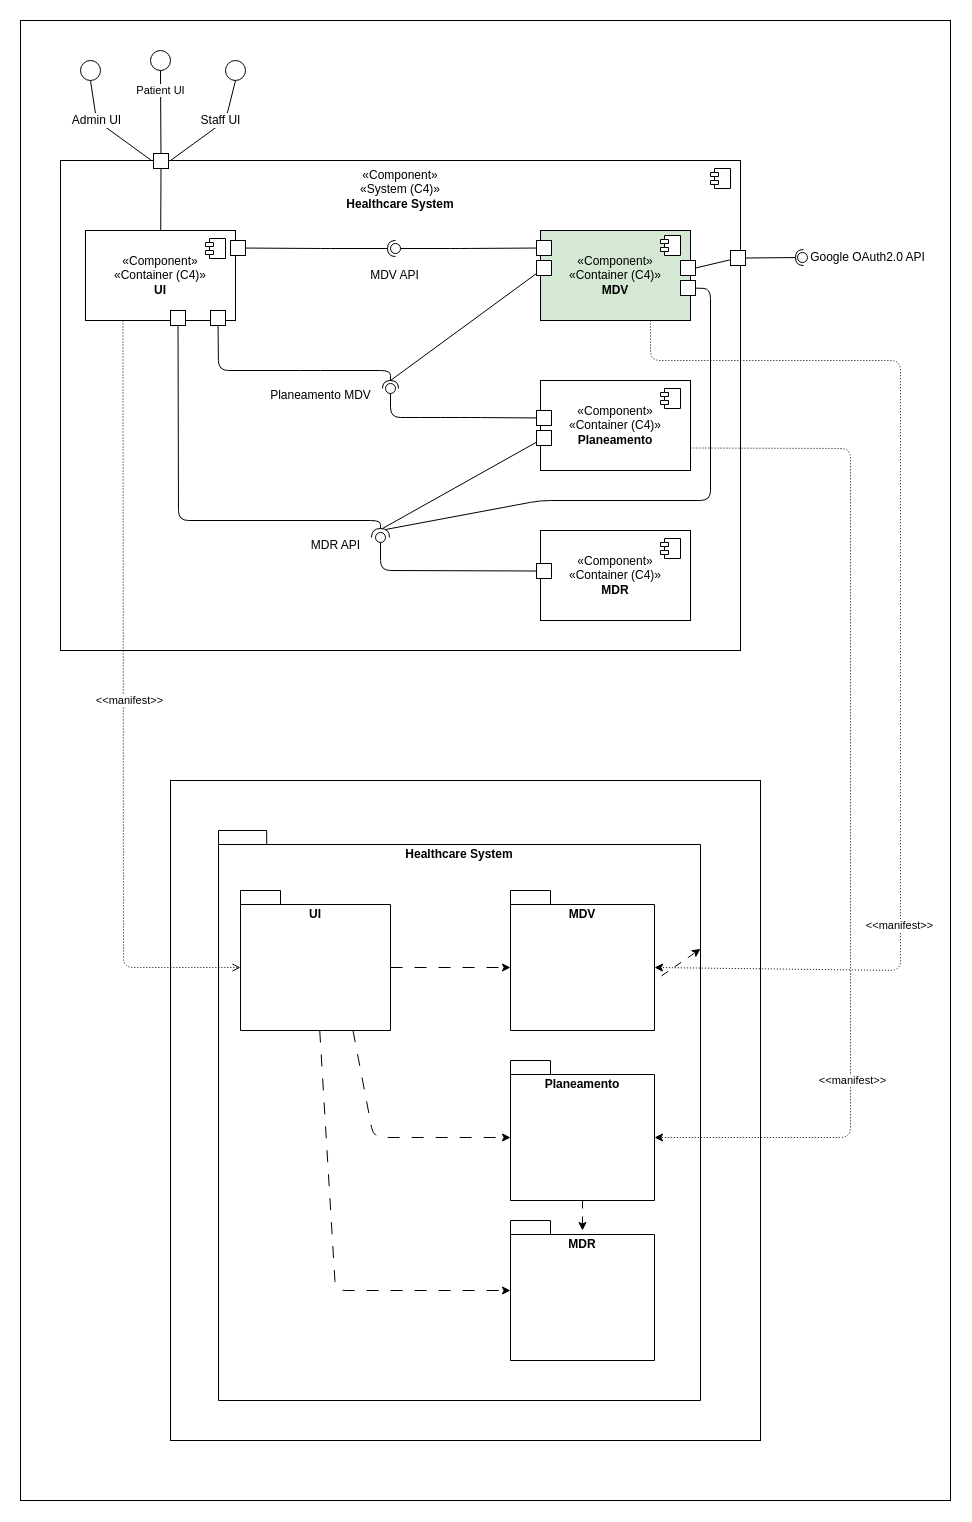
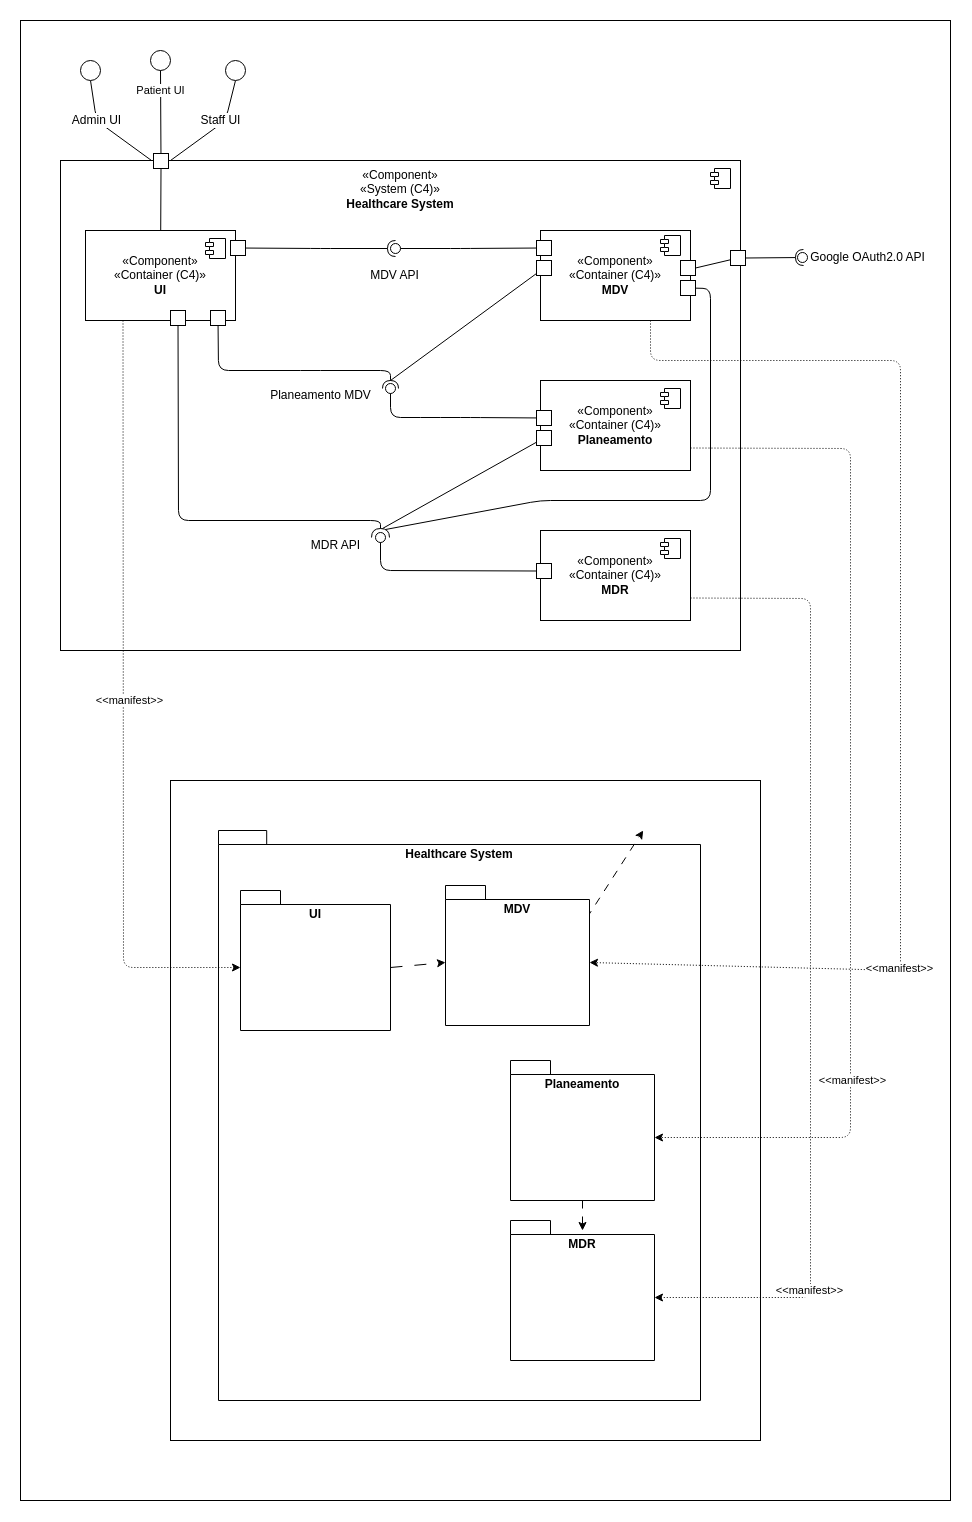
(616, 276) -> (616, 276)
(583, 961) -> (518, 956)
(234, 968) -> (232, 968)
none -> (811, 1017)
(386, 1138) -> none
(335, 1282) -> none
